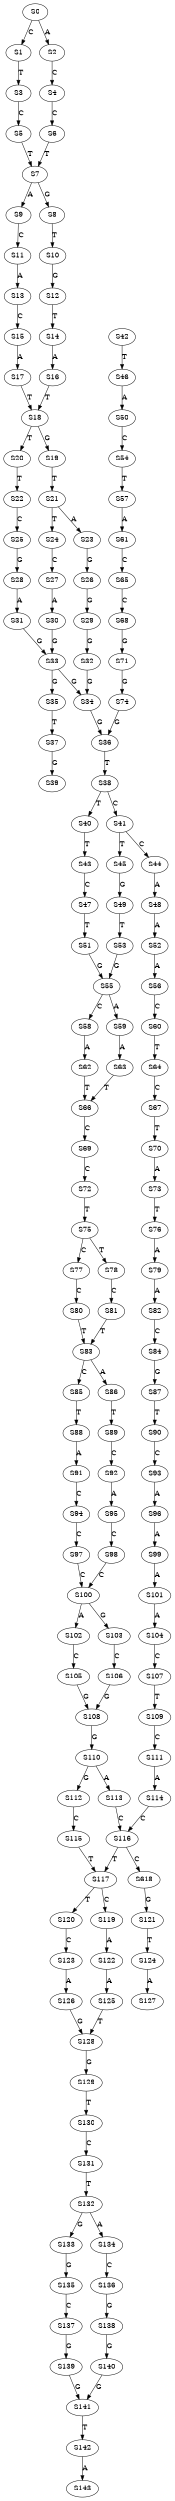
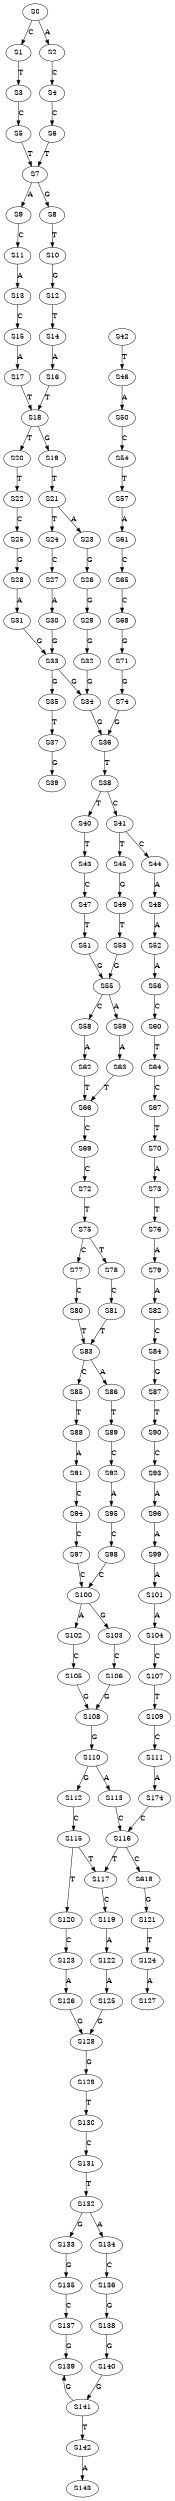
(155, 1799) -> (155, 1799)
(85, 1898) -> (70, 1877)
(100, 2022) -> (100, 2022)
(73, 2385) -> (66, 2392)
